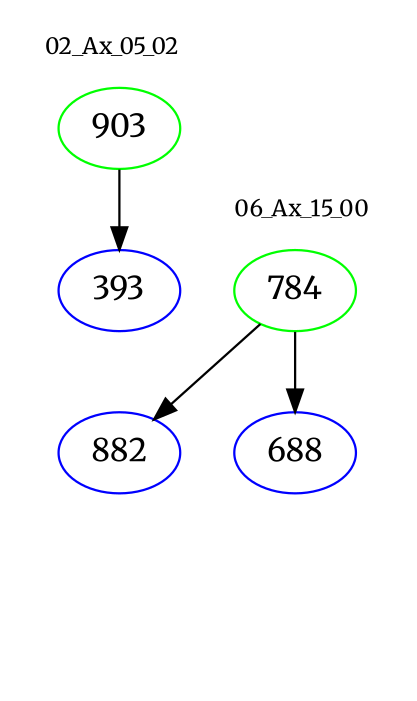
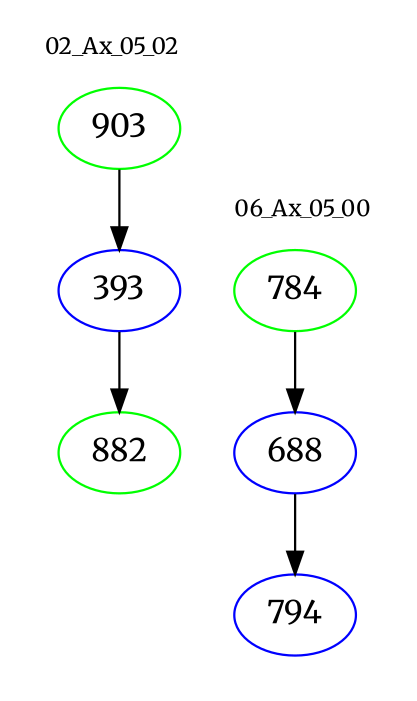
(303, 211) -> (303, 211)
(231, 350) -> (119, 361)
(119, 453) -> (119, 453)
none -> (295, 615)
